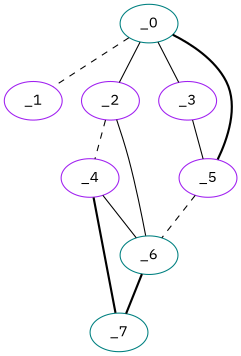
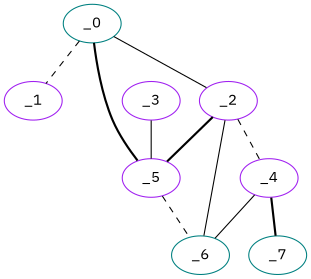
(168, 62) -> none
none -> (190, 139)
(134, 294) -> none
